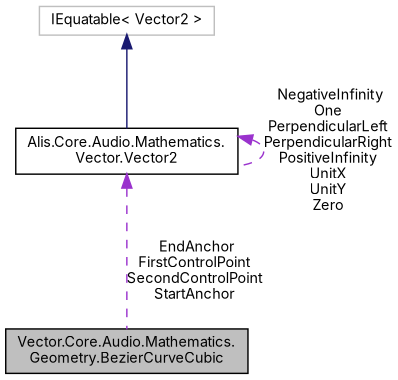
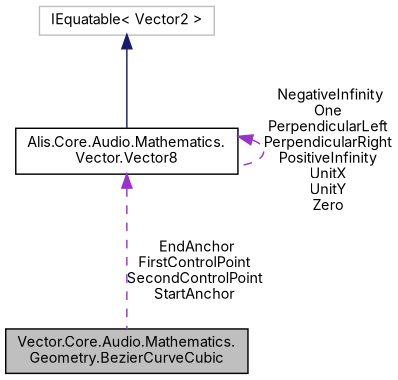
(127, 151) -> (127, 151)
